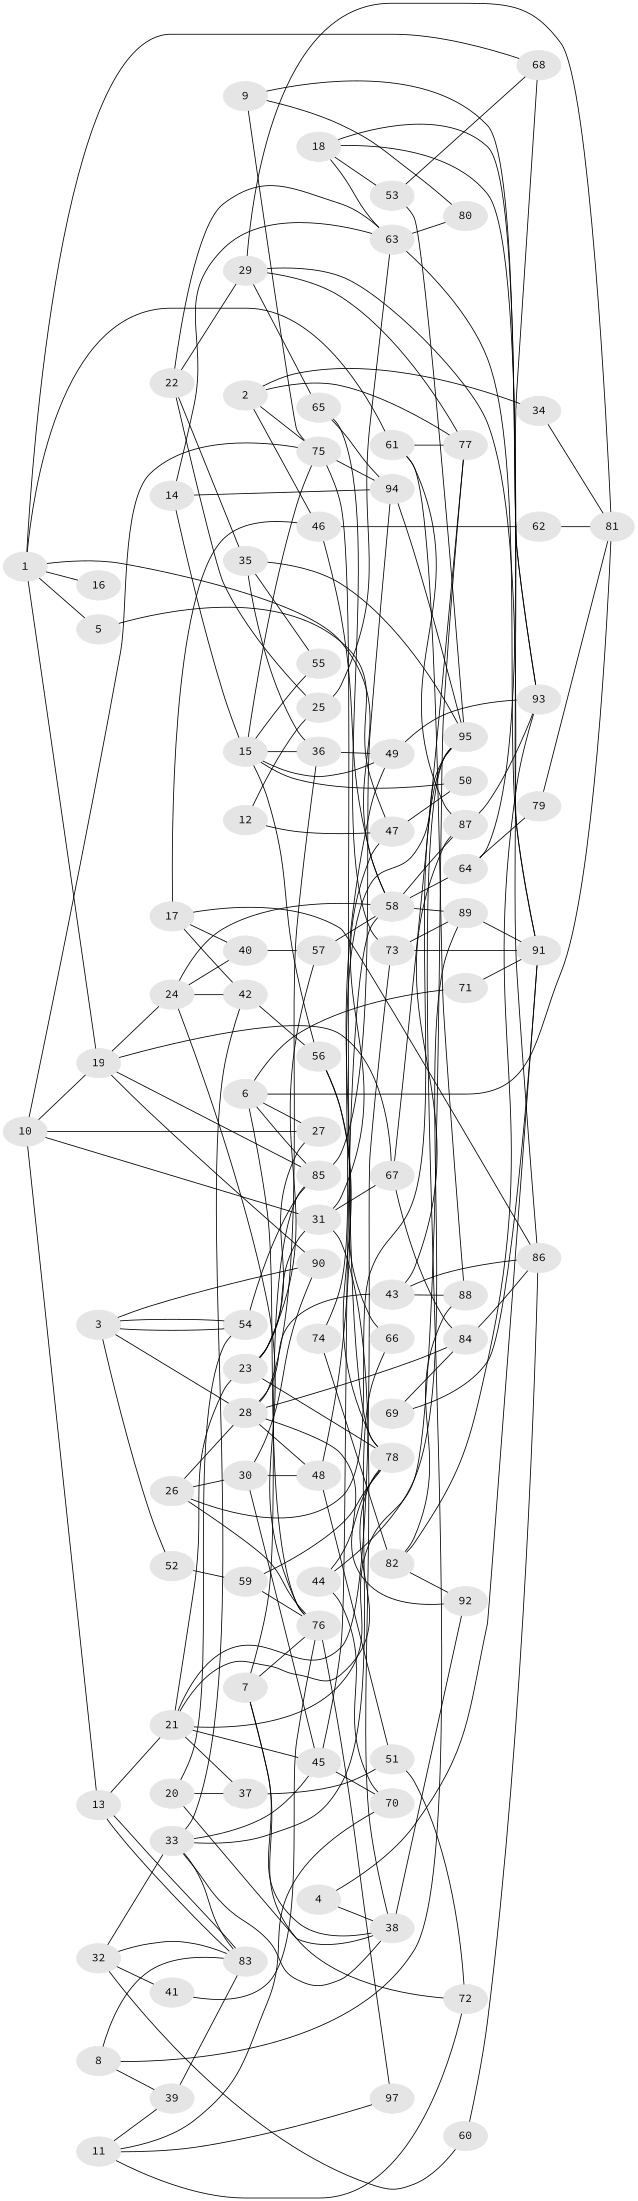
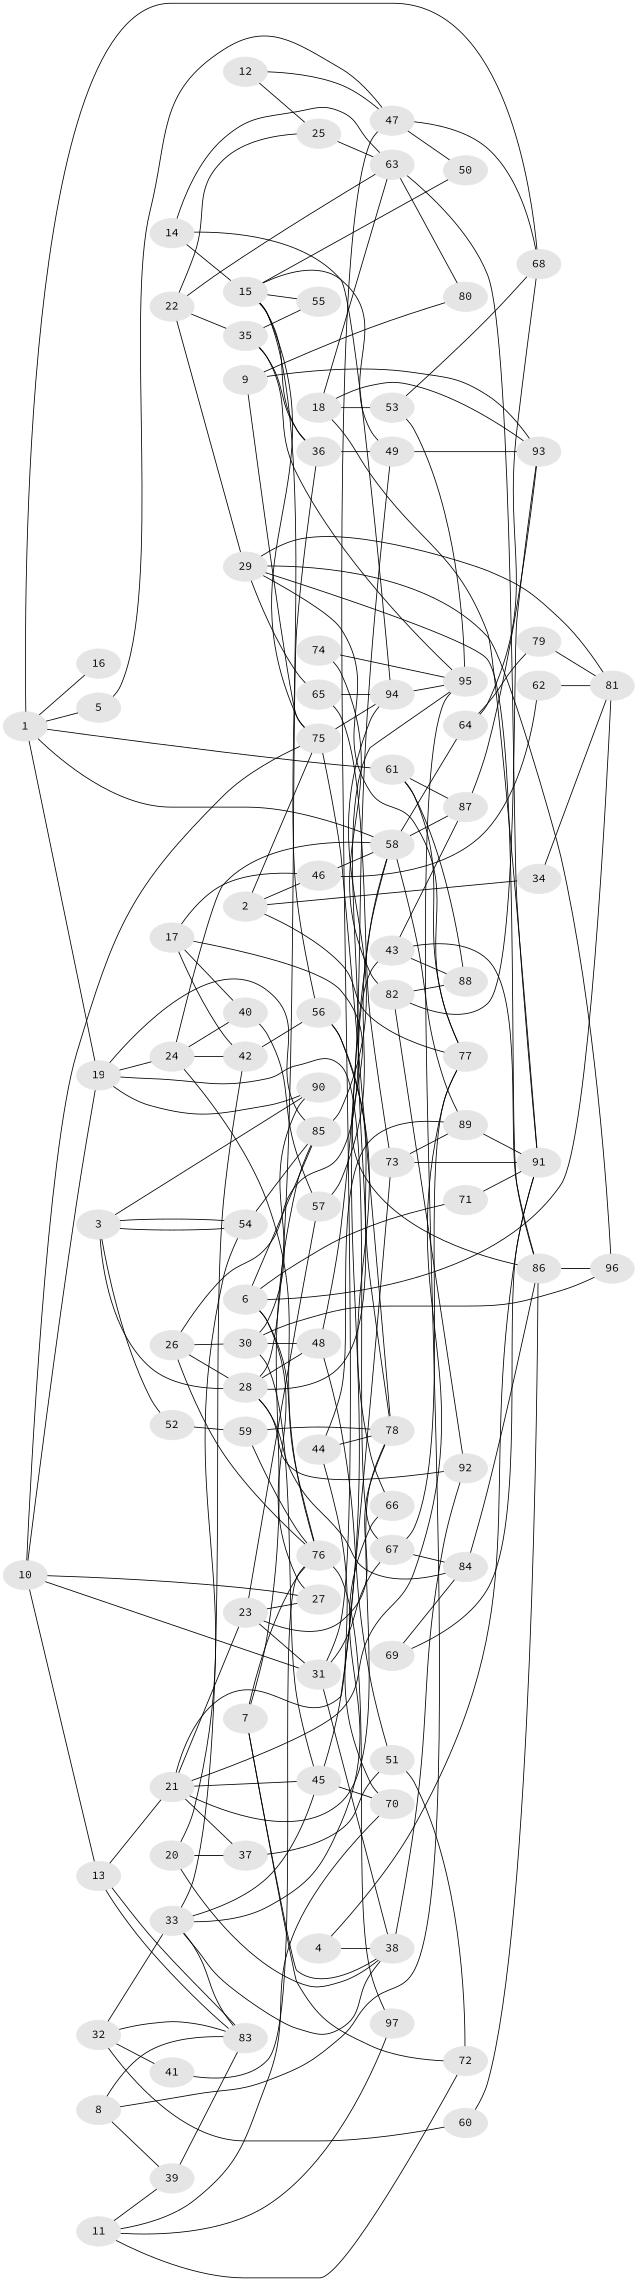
none -> (499, 161)
none -> (612, 1269)
